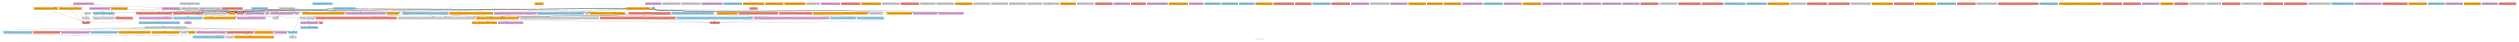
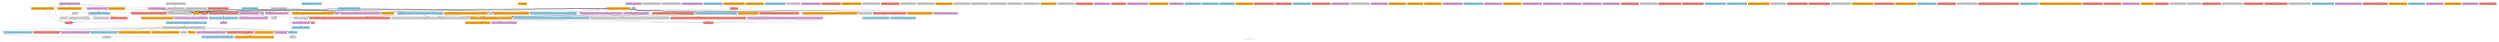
(795, 4) -> (775, 4)
none -> (101, 18)
